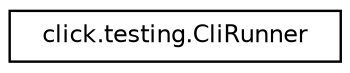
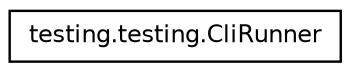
(175, 36) -> (175, 36)
